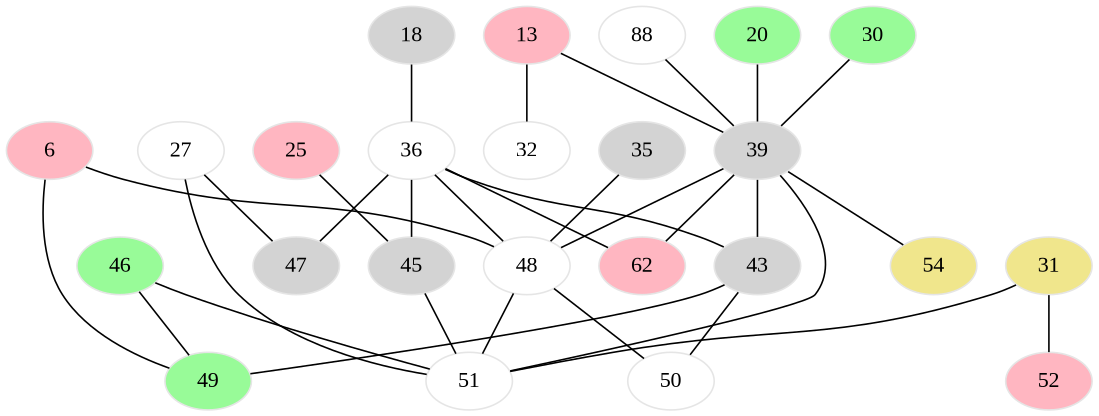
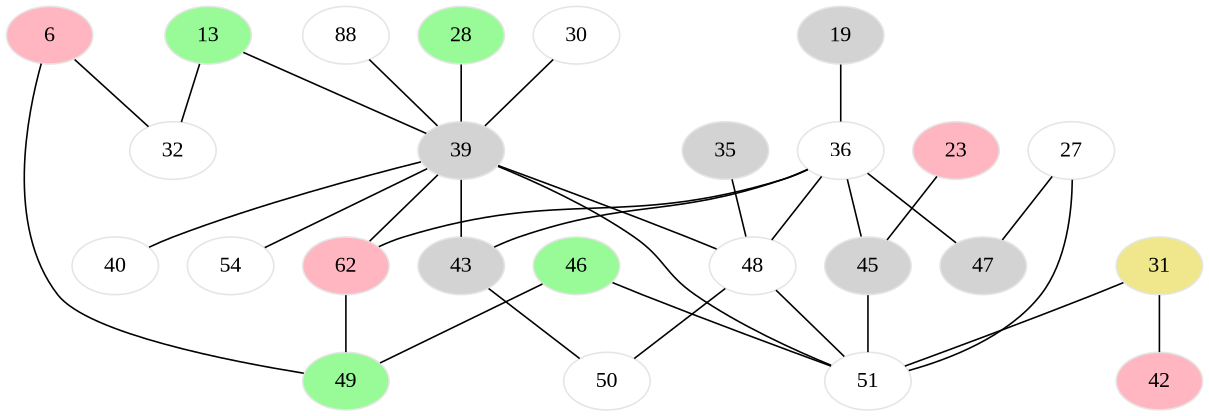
(412, 35) -> (841, 35)
(527, 35) -> (208, 35)
(757, 35) -> (461, 35)
(873, 35) -> (576, 35)
(296, 151) -> (956, 151)
(290, 205) -> (112, 93)
none -> (115, 266)
(934, 266) -> (231, 266)
(477, 340) -> (346, 324)
(1049, 381) -> (1159, 381)
